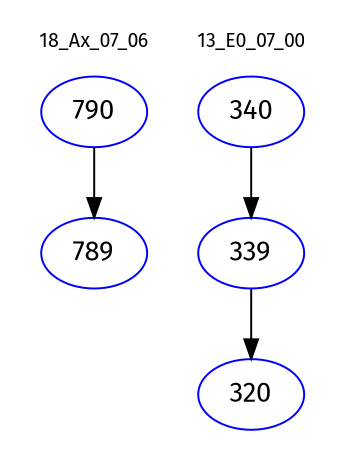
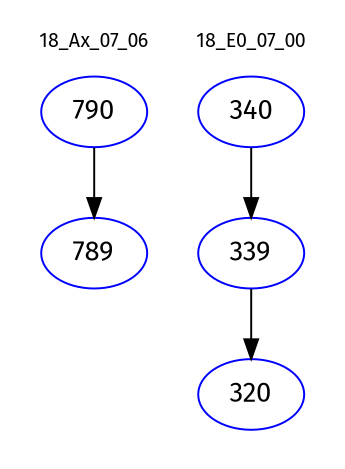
(251, 42) -> (251, 42)
